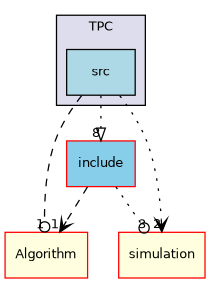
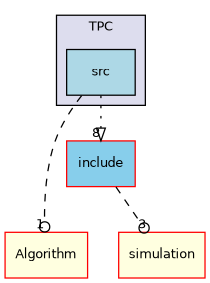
(151, 154) -> none
(77, 204) -> none
(129, 205) -> (129, 205)
